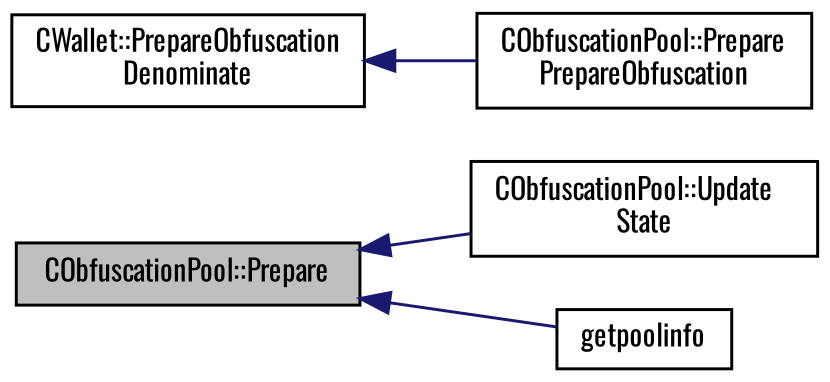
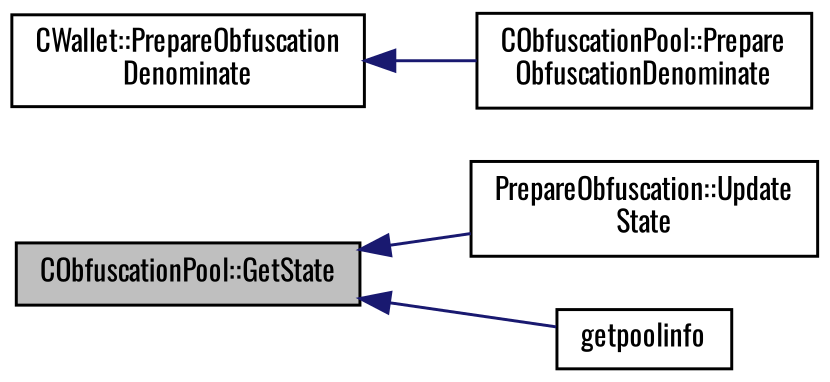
(644, 61) -> (644, 61)
(644, 209) -> (644, 209)
(188, 274) -> (188, 274)
